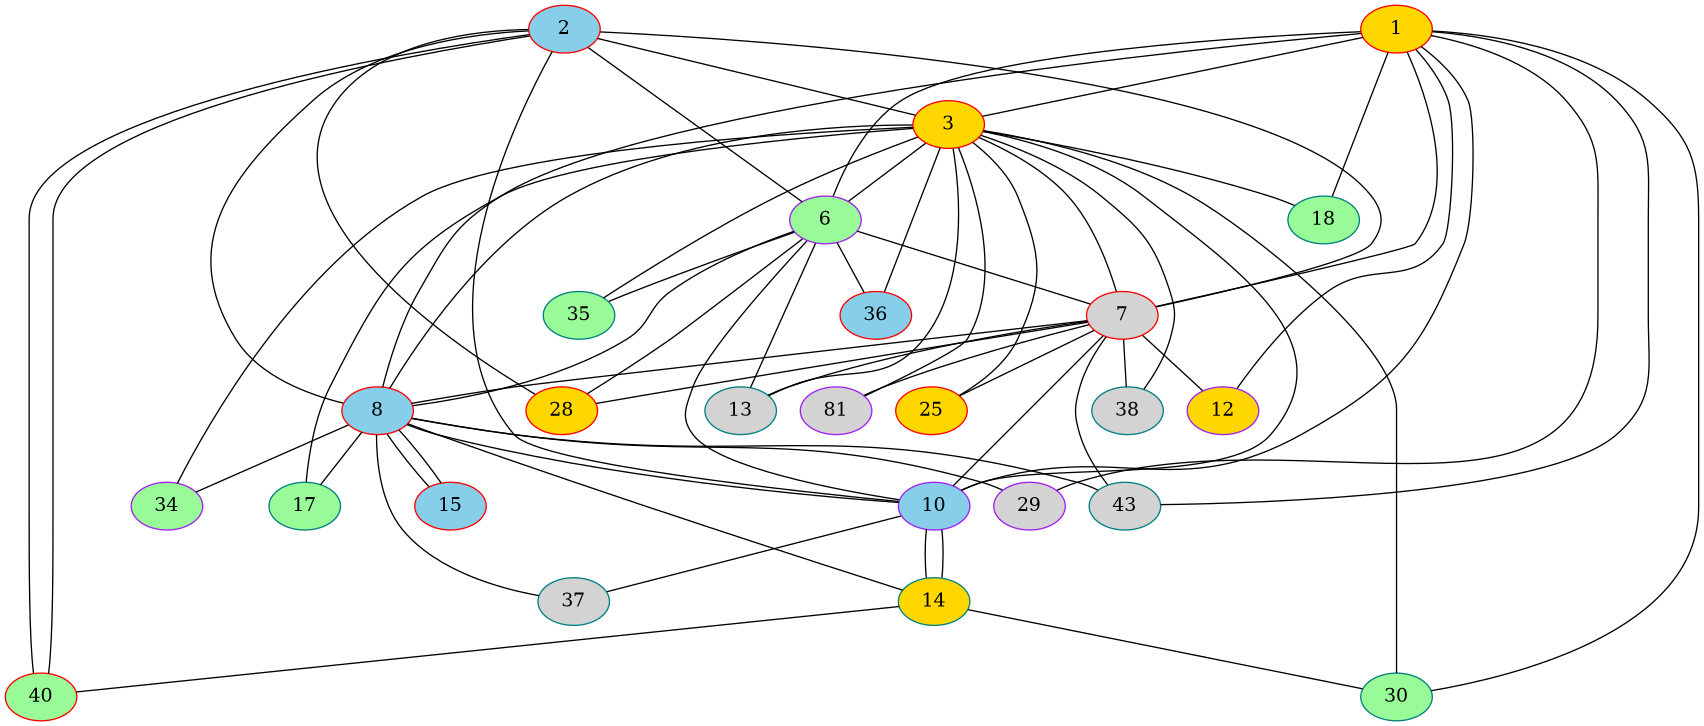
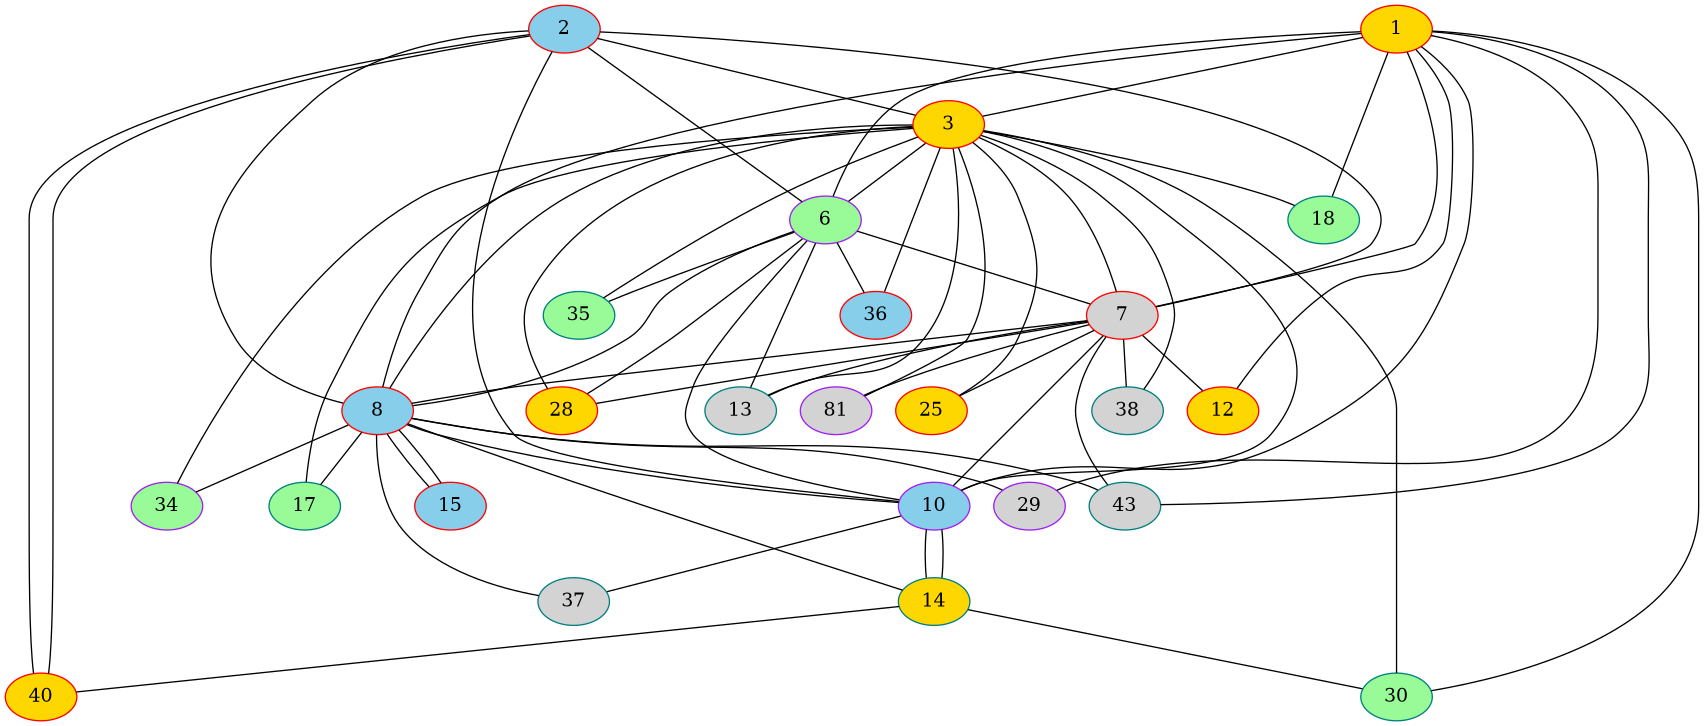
(322, 188) -> (654, 185)
(1223, 411) -> (1223, 411)
(41, 697) -> (41, 697)
